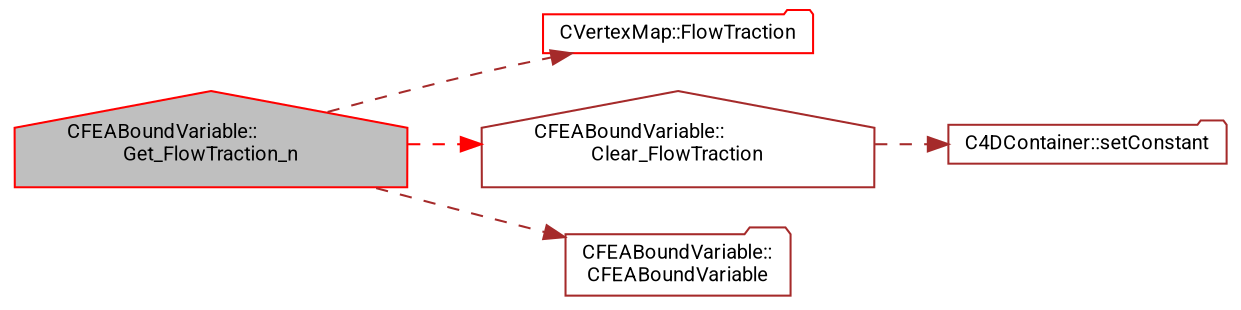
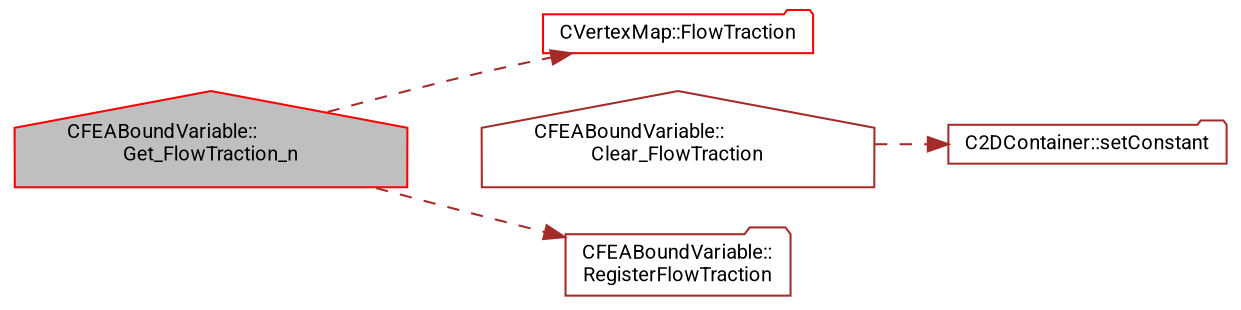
(434, 144) -> none
(1088, 144) -> (1088, 144)
(678, 265) -> (678, 265)
